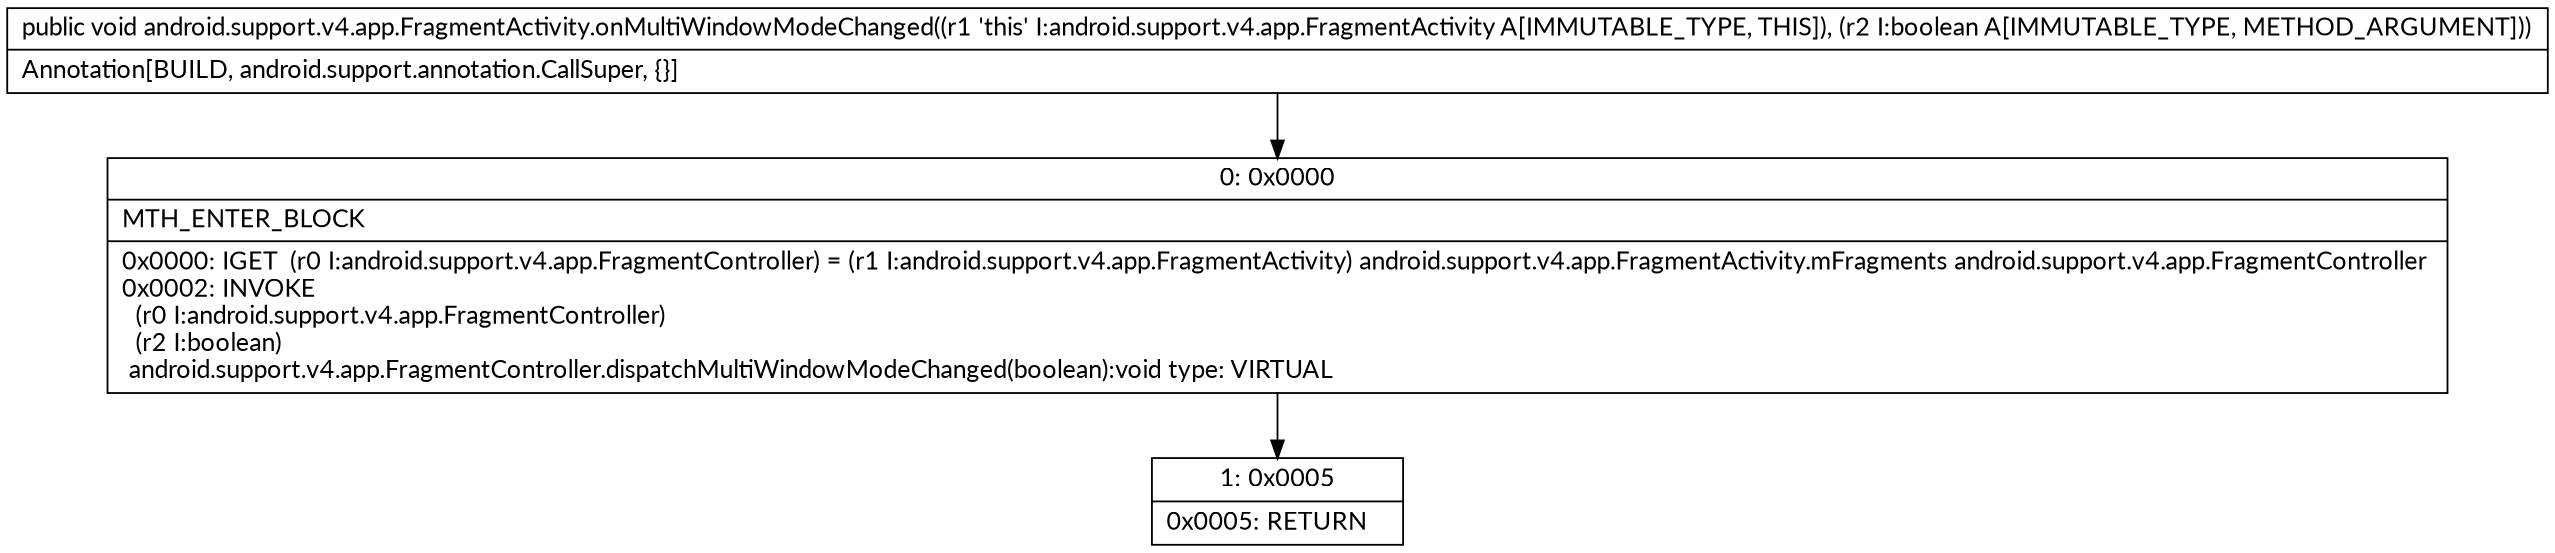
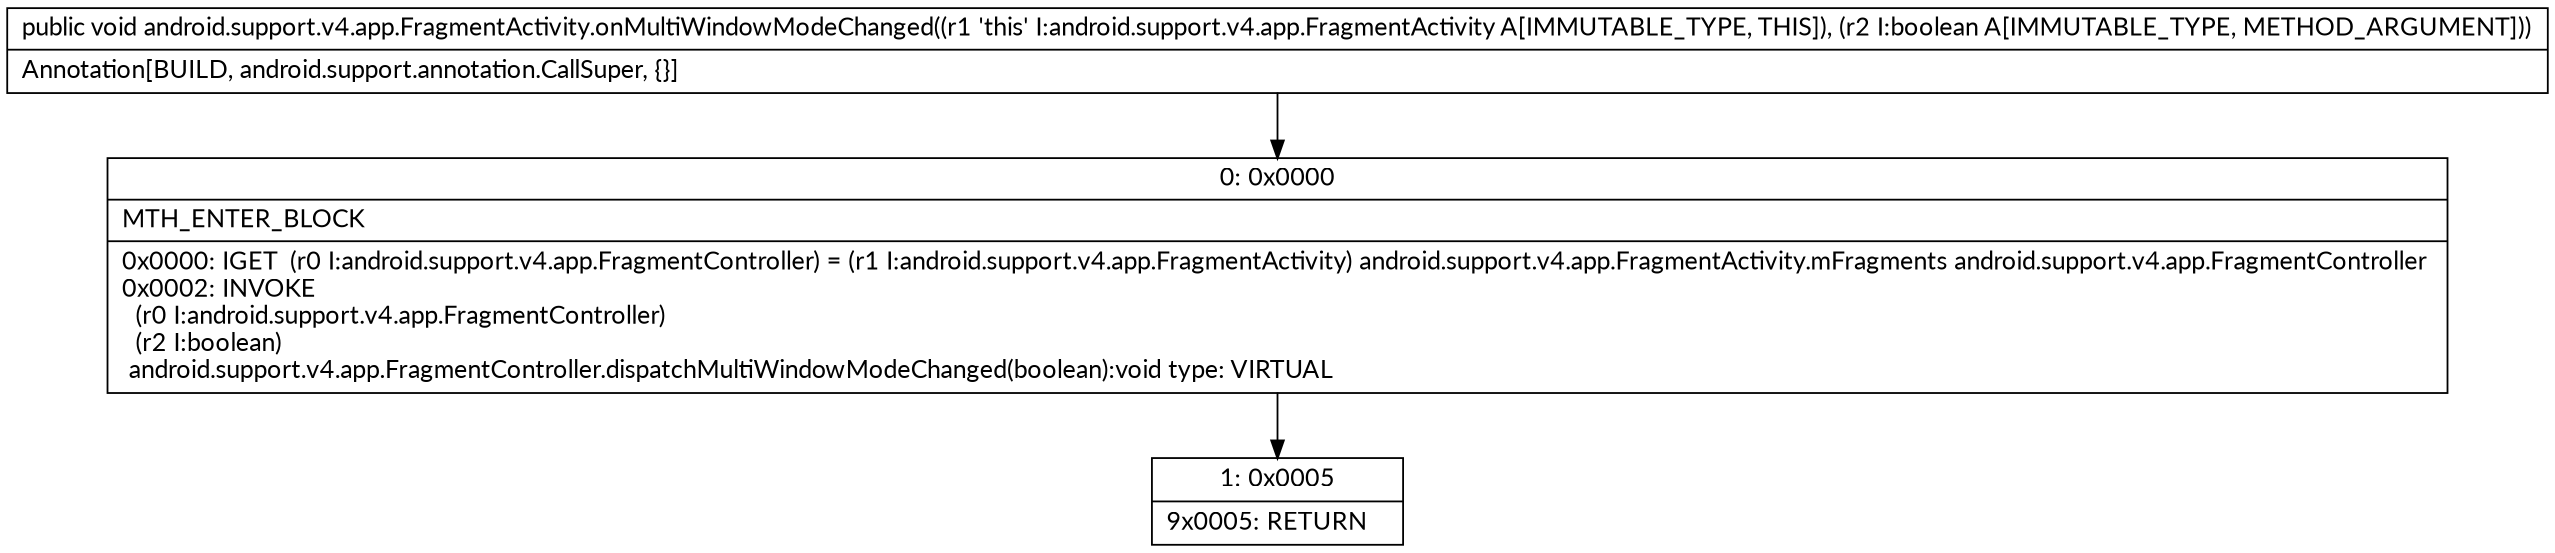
(1278, 522) -> (1278, 522)
